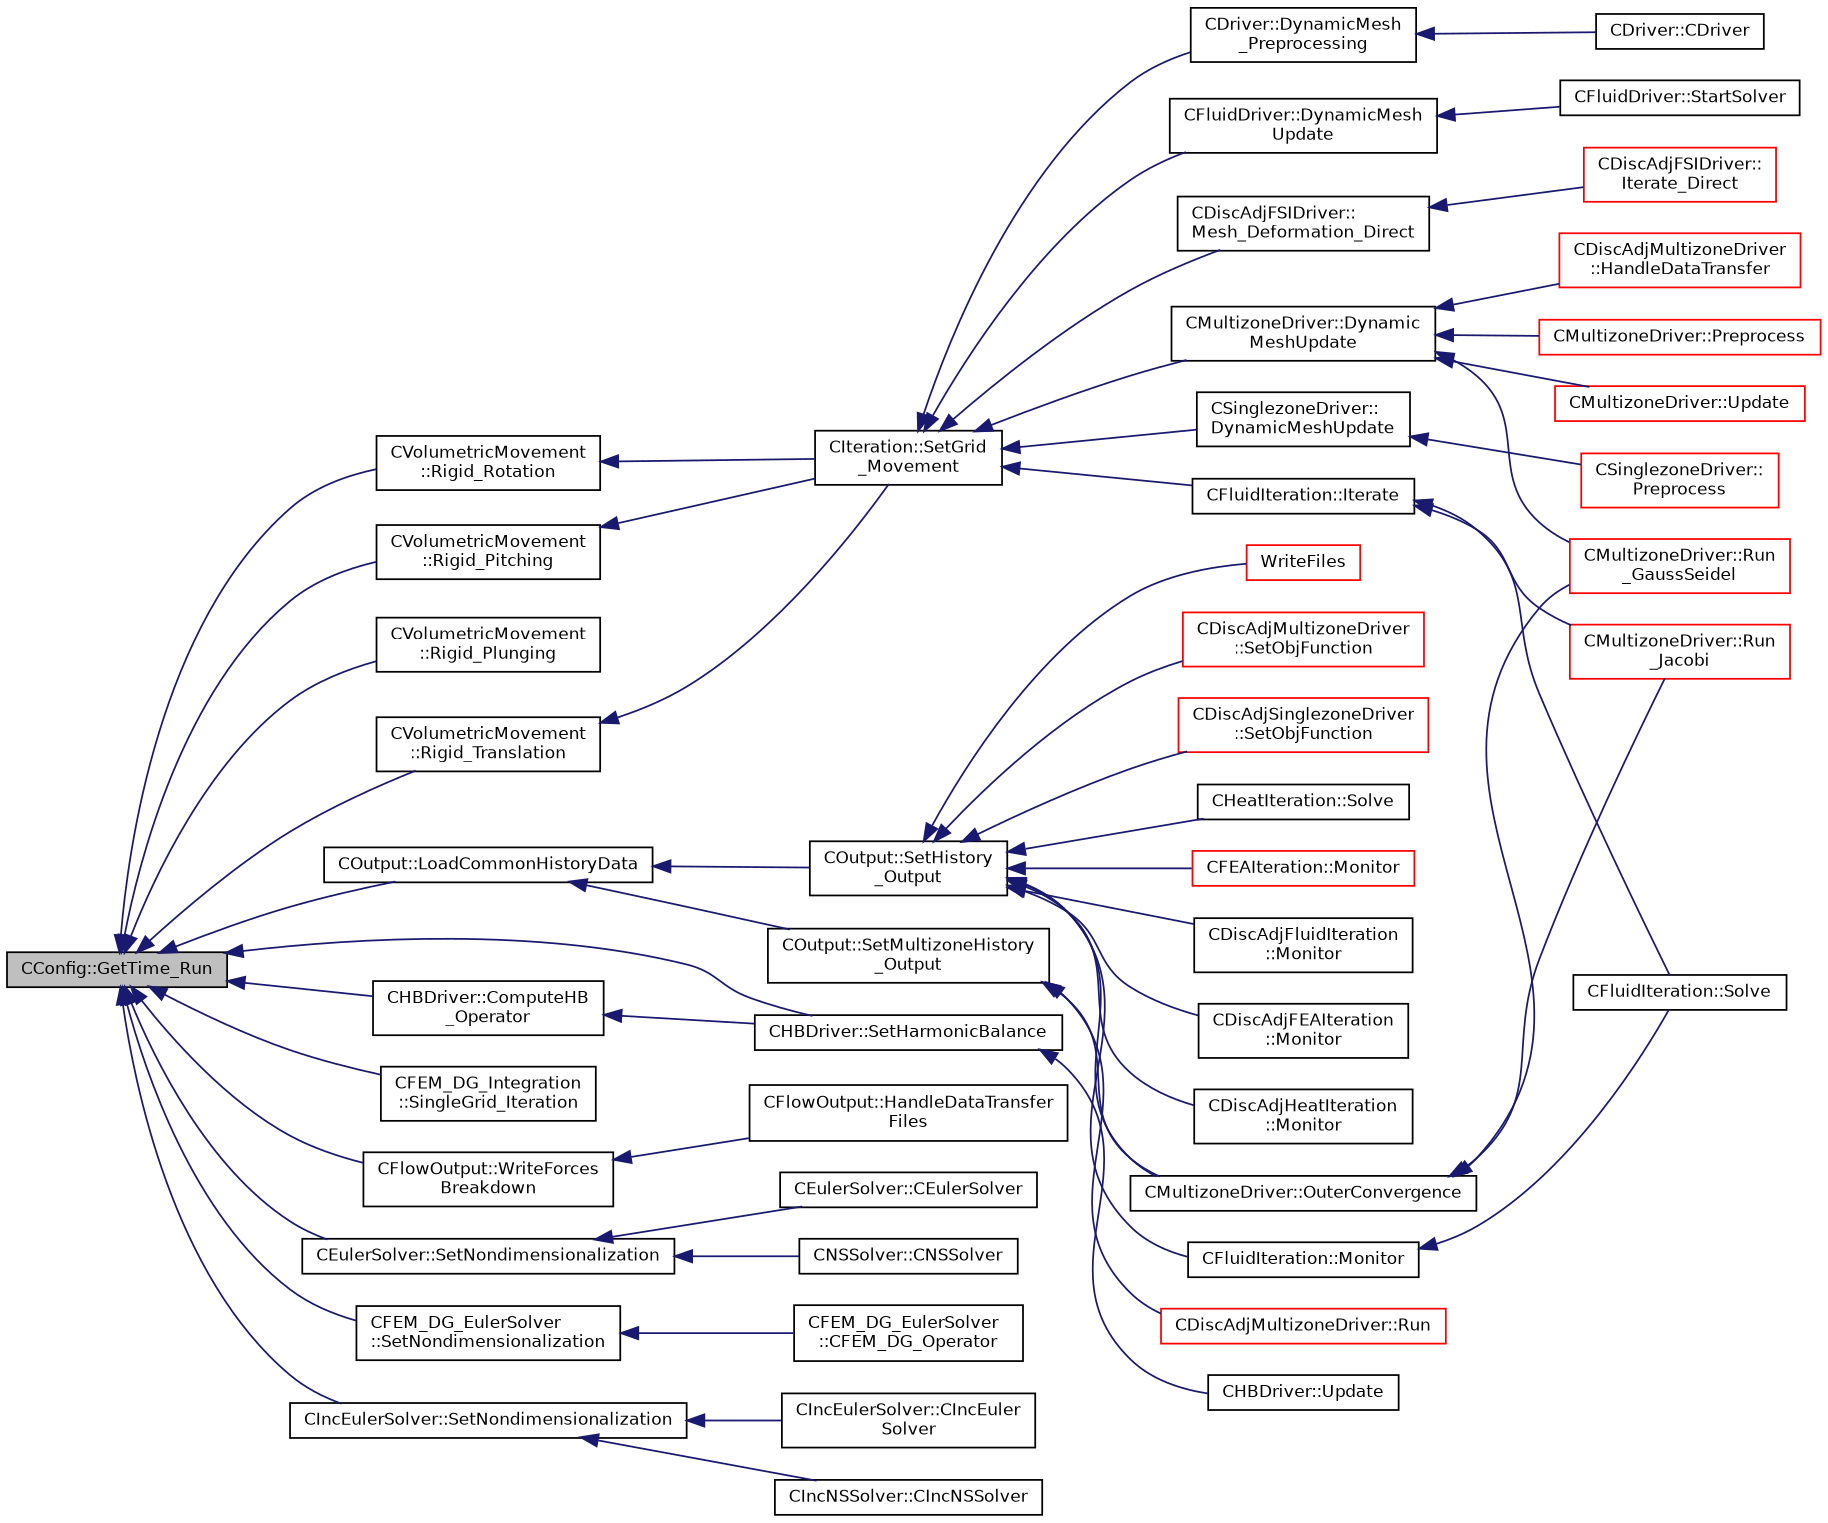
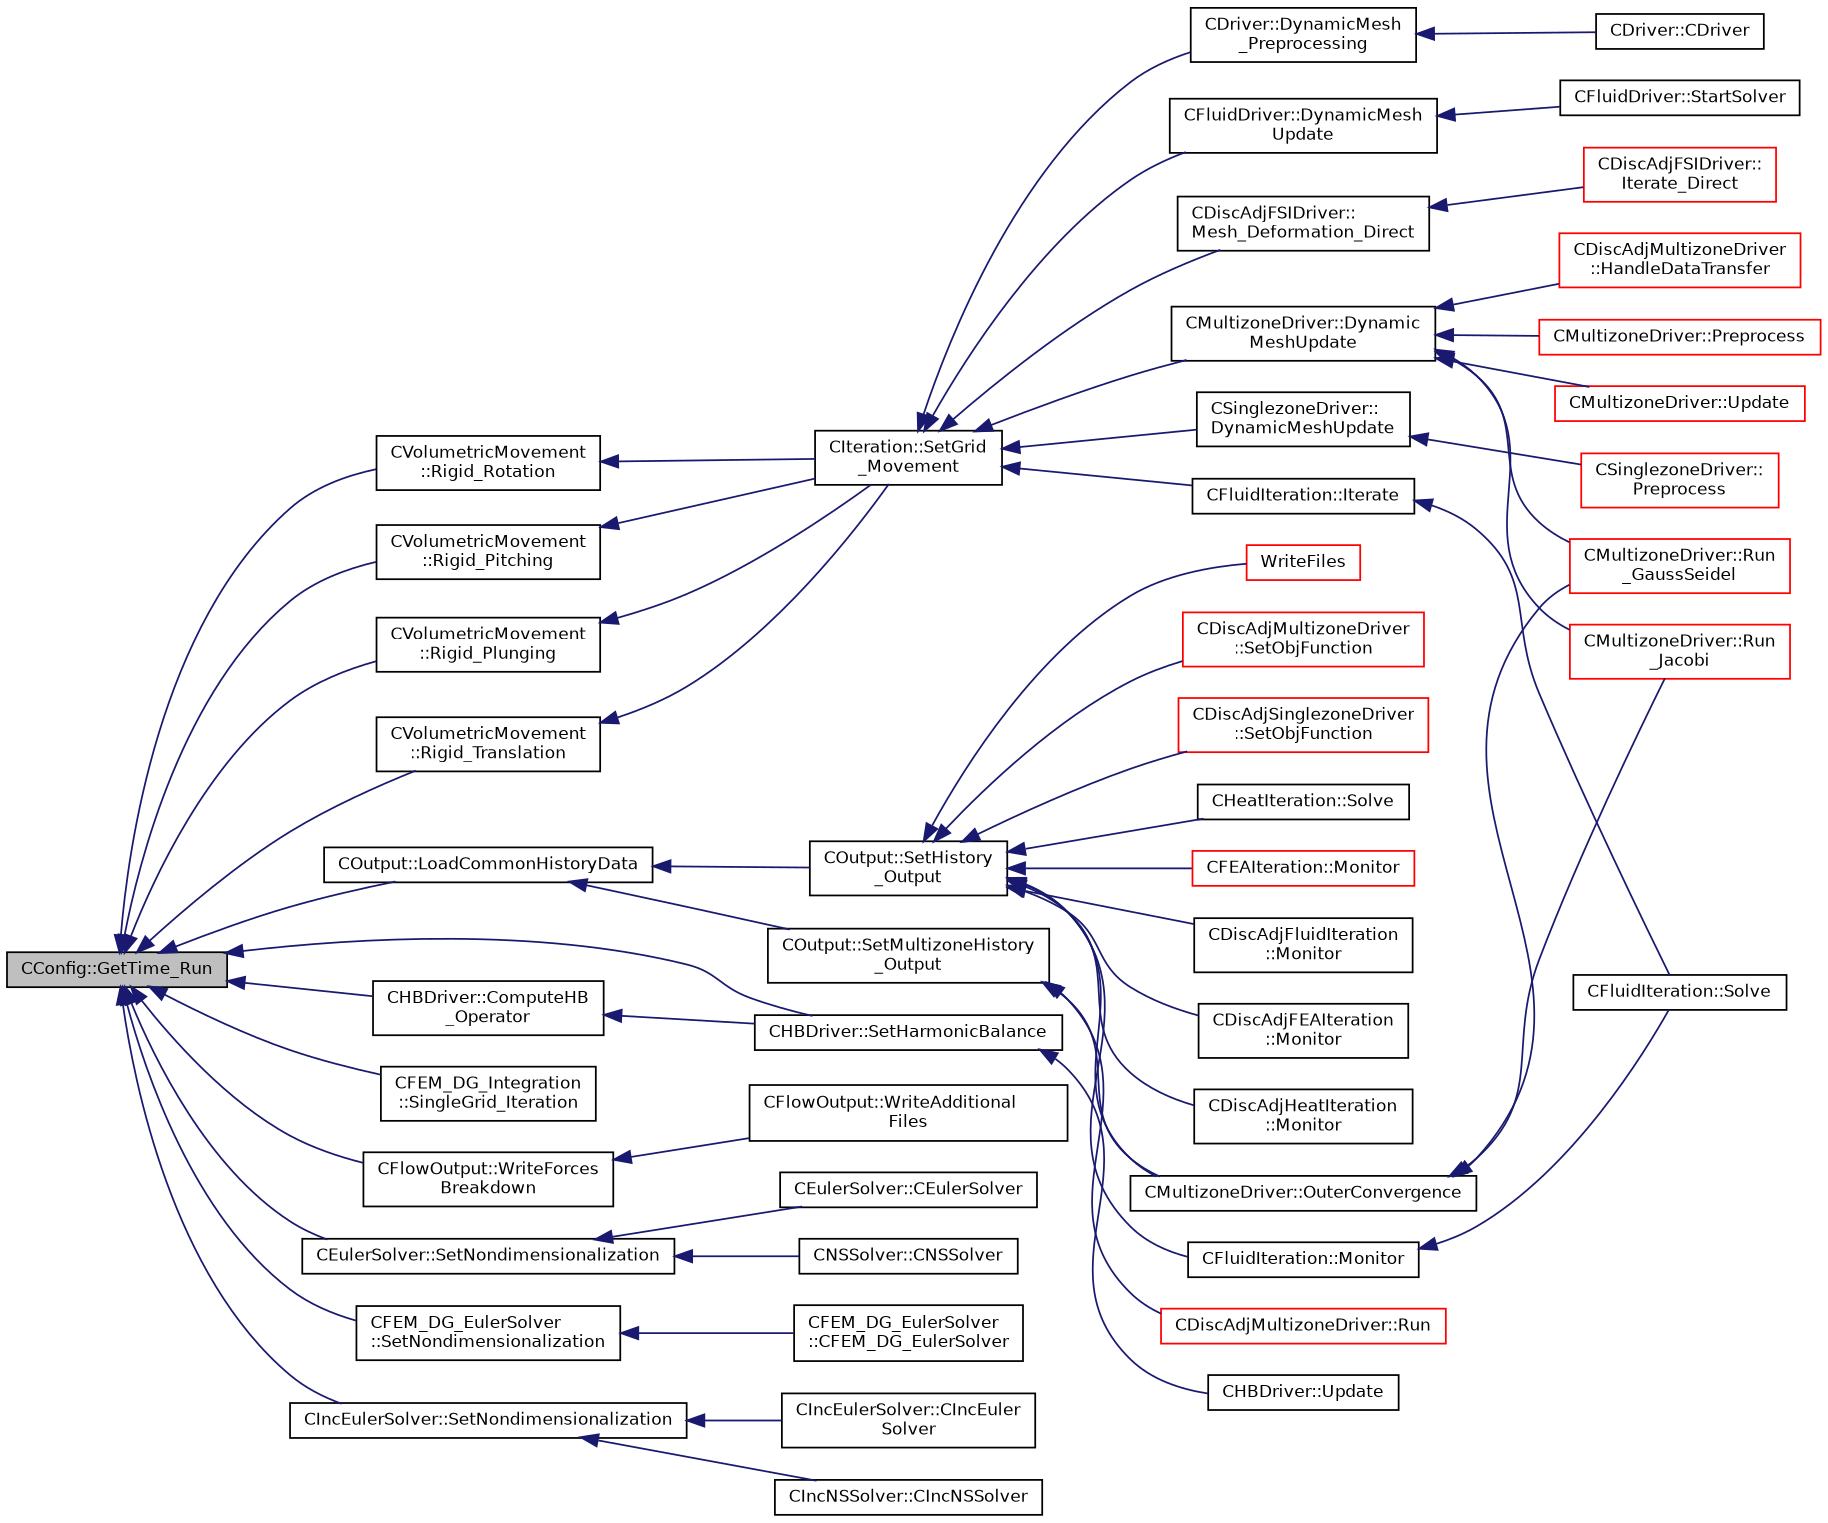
none -> (750, 563)
(1531, 601) -> (1508, 502)
(909, 1113) -> (909, 1113)
(909, 1333) -> (909, 1333)
